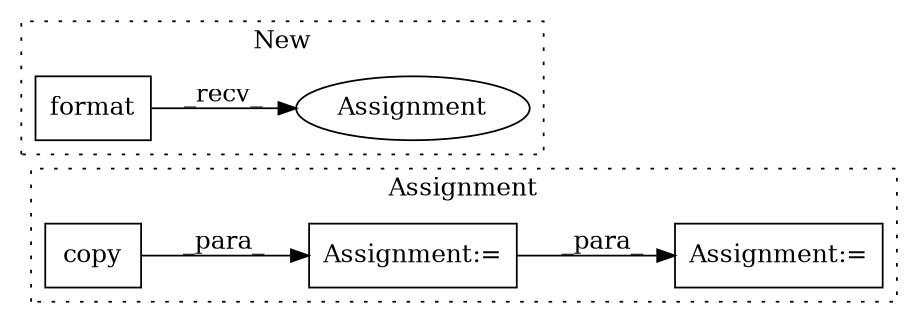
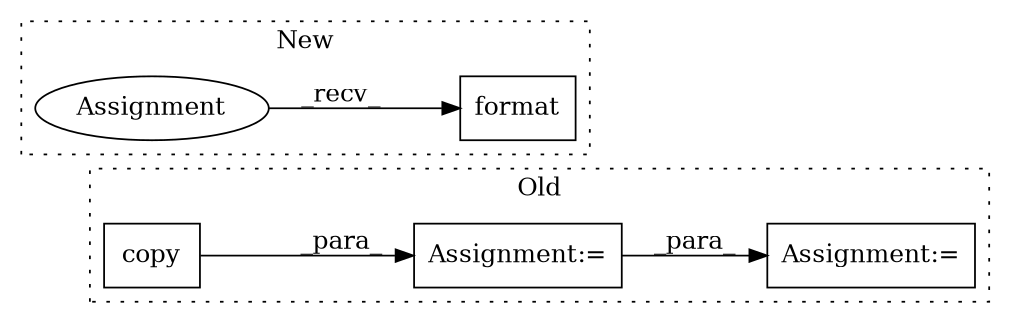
(215, 108) -> (355, 108)
(464, 189) -> (540, 189)
